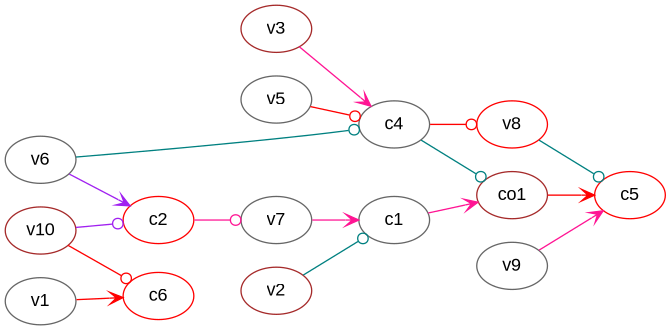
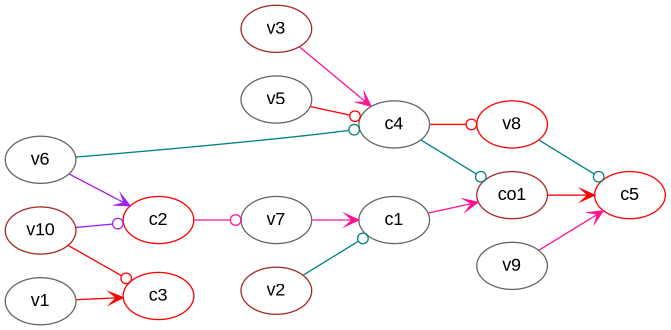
(158, 296) -> (158, 296)
